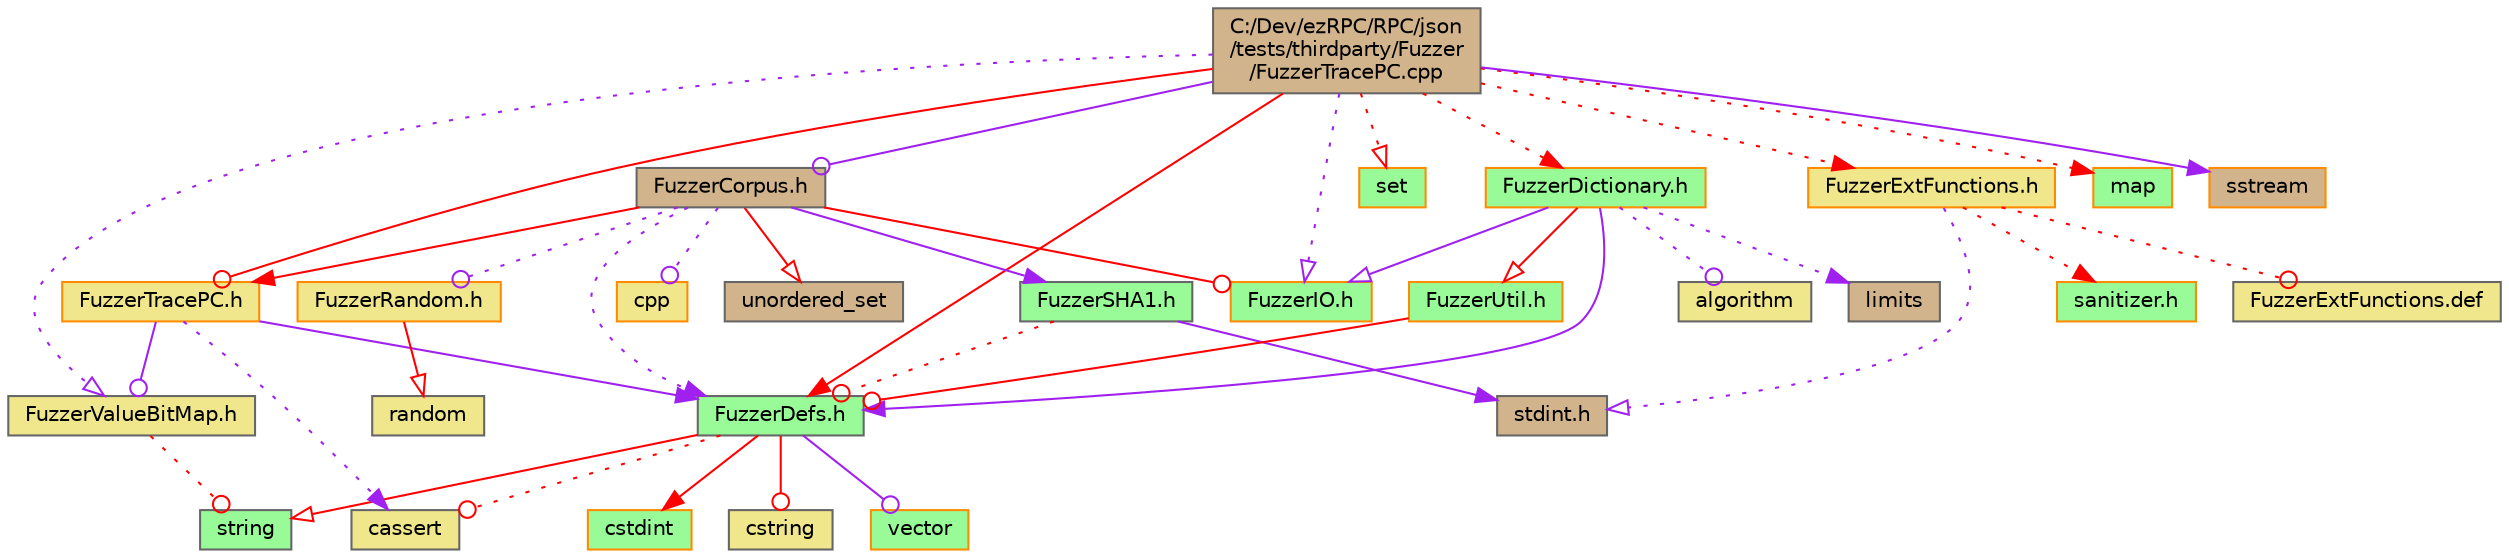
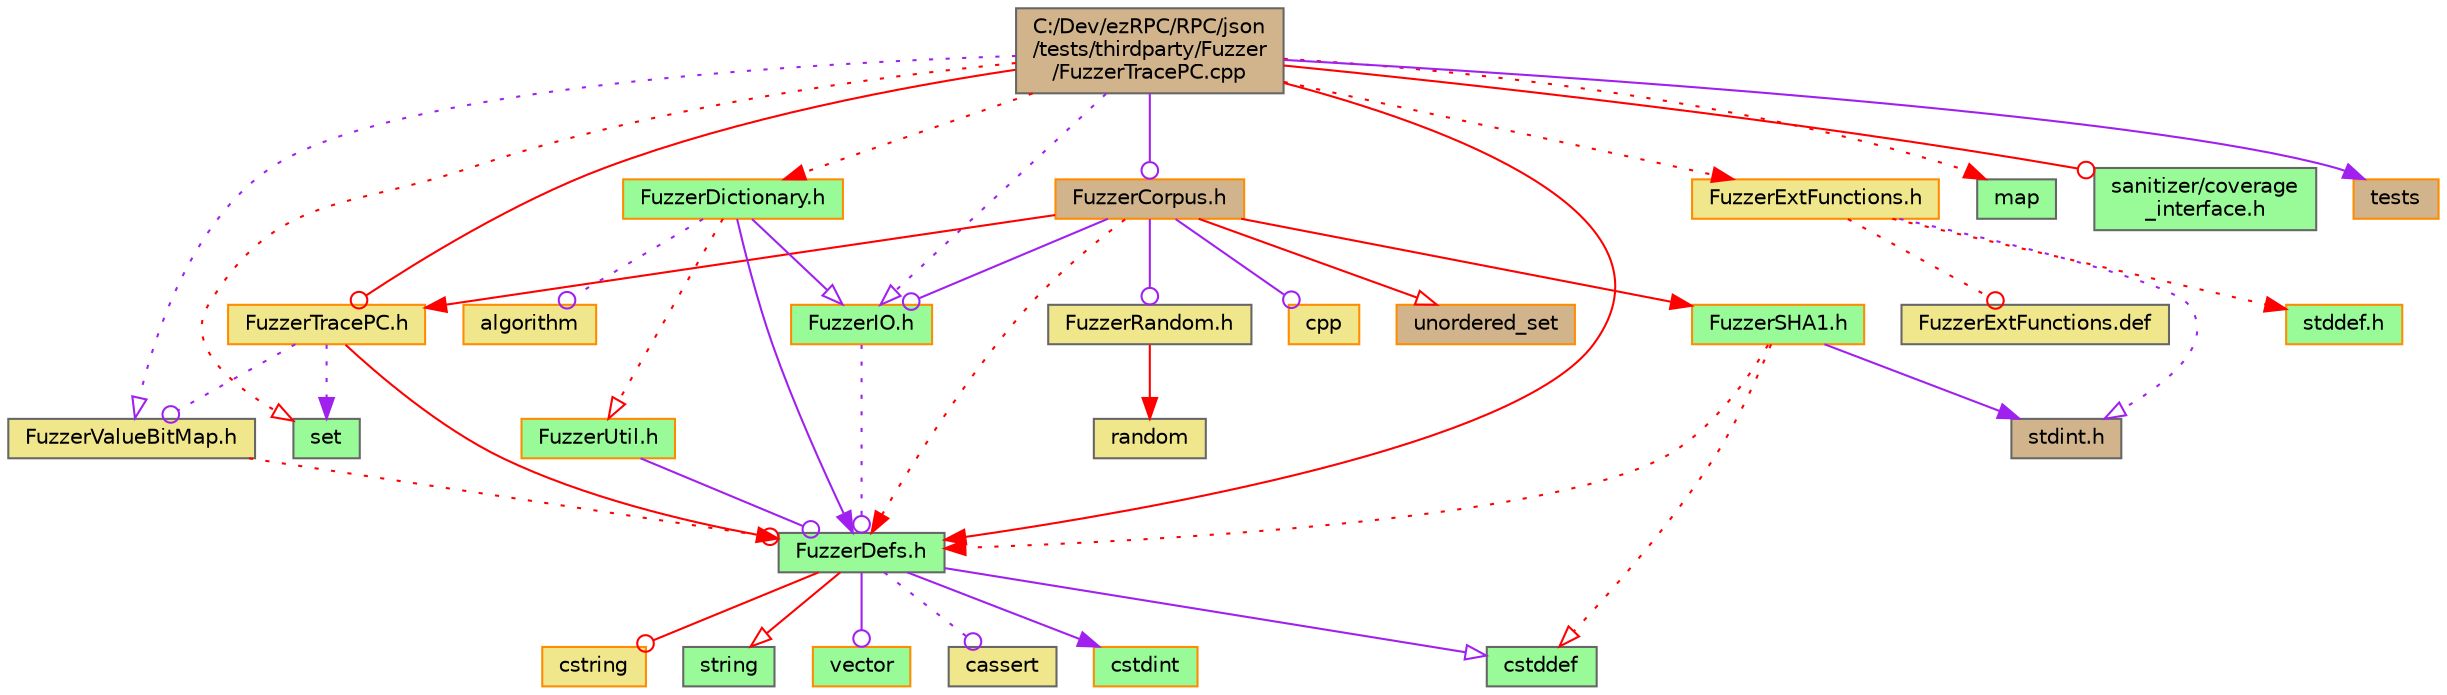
(731, 188) -> (1150, 199)
(1392, 188) -> (327, 439)
(2133, 188) -> (2017, 199)
(2267, 188) -> (2396, 199)
none -> (2205, 199)
(1548, 237) -> (671, 310)
(696, 238) -> (1230, 257)
(573, 242) -> (1150, 253)
(908, 242) -> (1456, 260)
(1019, 245) -> (1014, 258)
(592, 297) -> (989, 354)
(399, 302) -> (1150, 325)
(814, 302) -> (1486, 325)
(1106, 302) -> (1778, 325)
(1745, 302) -> (530, 325)
(1894, 302) -> none
(2126, 302) -> (2344, 325)
(148, 351) -> (246, 372)
(952, 356) -> (1395, 517)
(468, 358) -> (536, 473)
(1145, 361) -> (722, 492)
(415, 362) -> (1150, 371)
(282, 404) -> (327, 371)
none -> (862, 430)
(719, 466) -> (993, 606)
(183, 467) -> (505, 497)
(598, 471) -> (925, 604)
(781, 530) -> (594, 667)
none -> (1542, 667)
